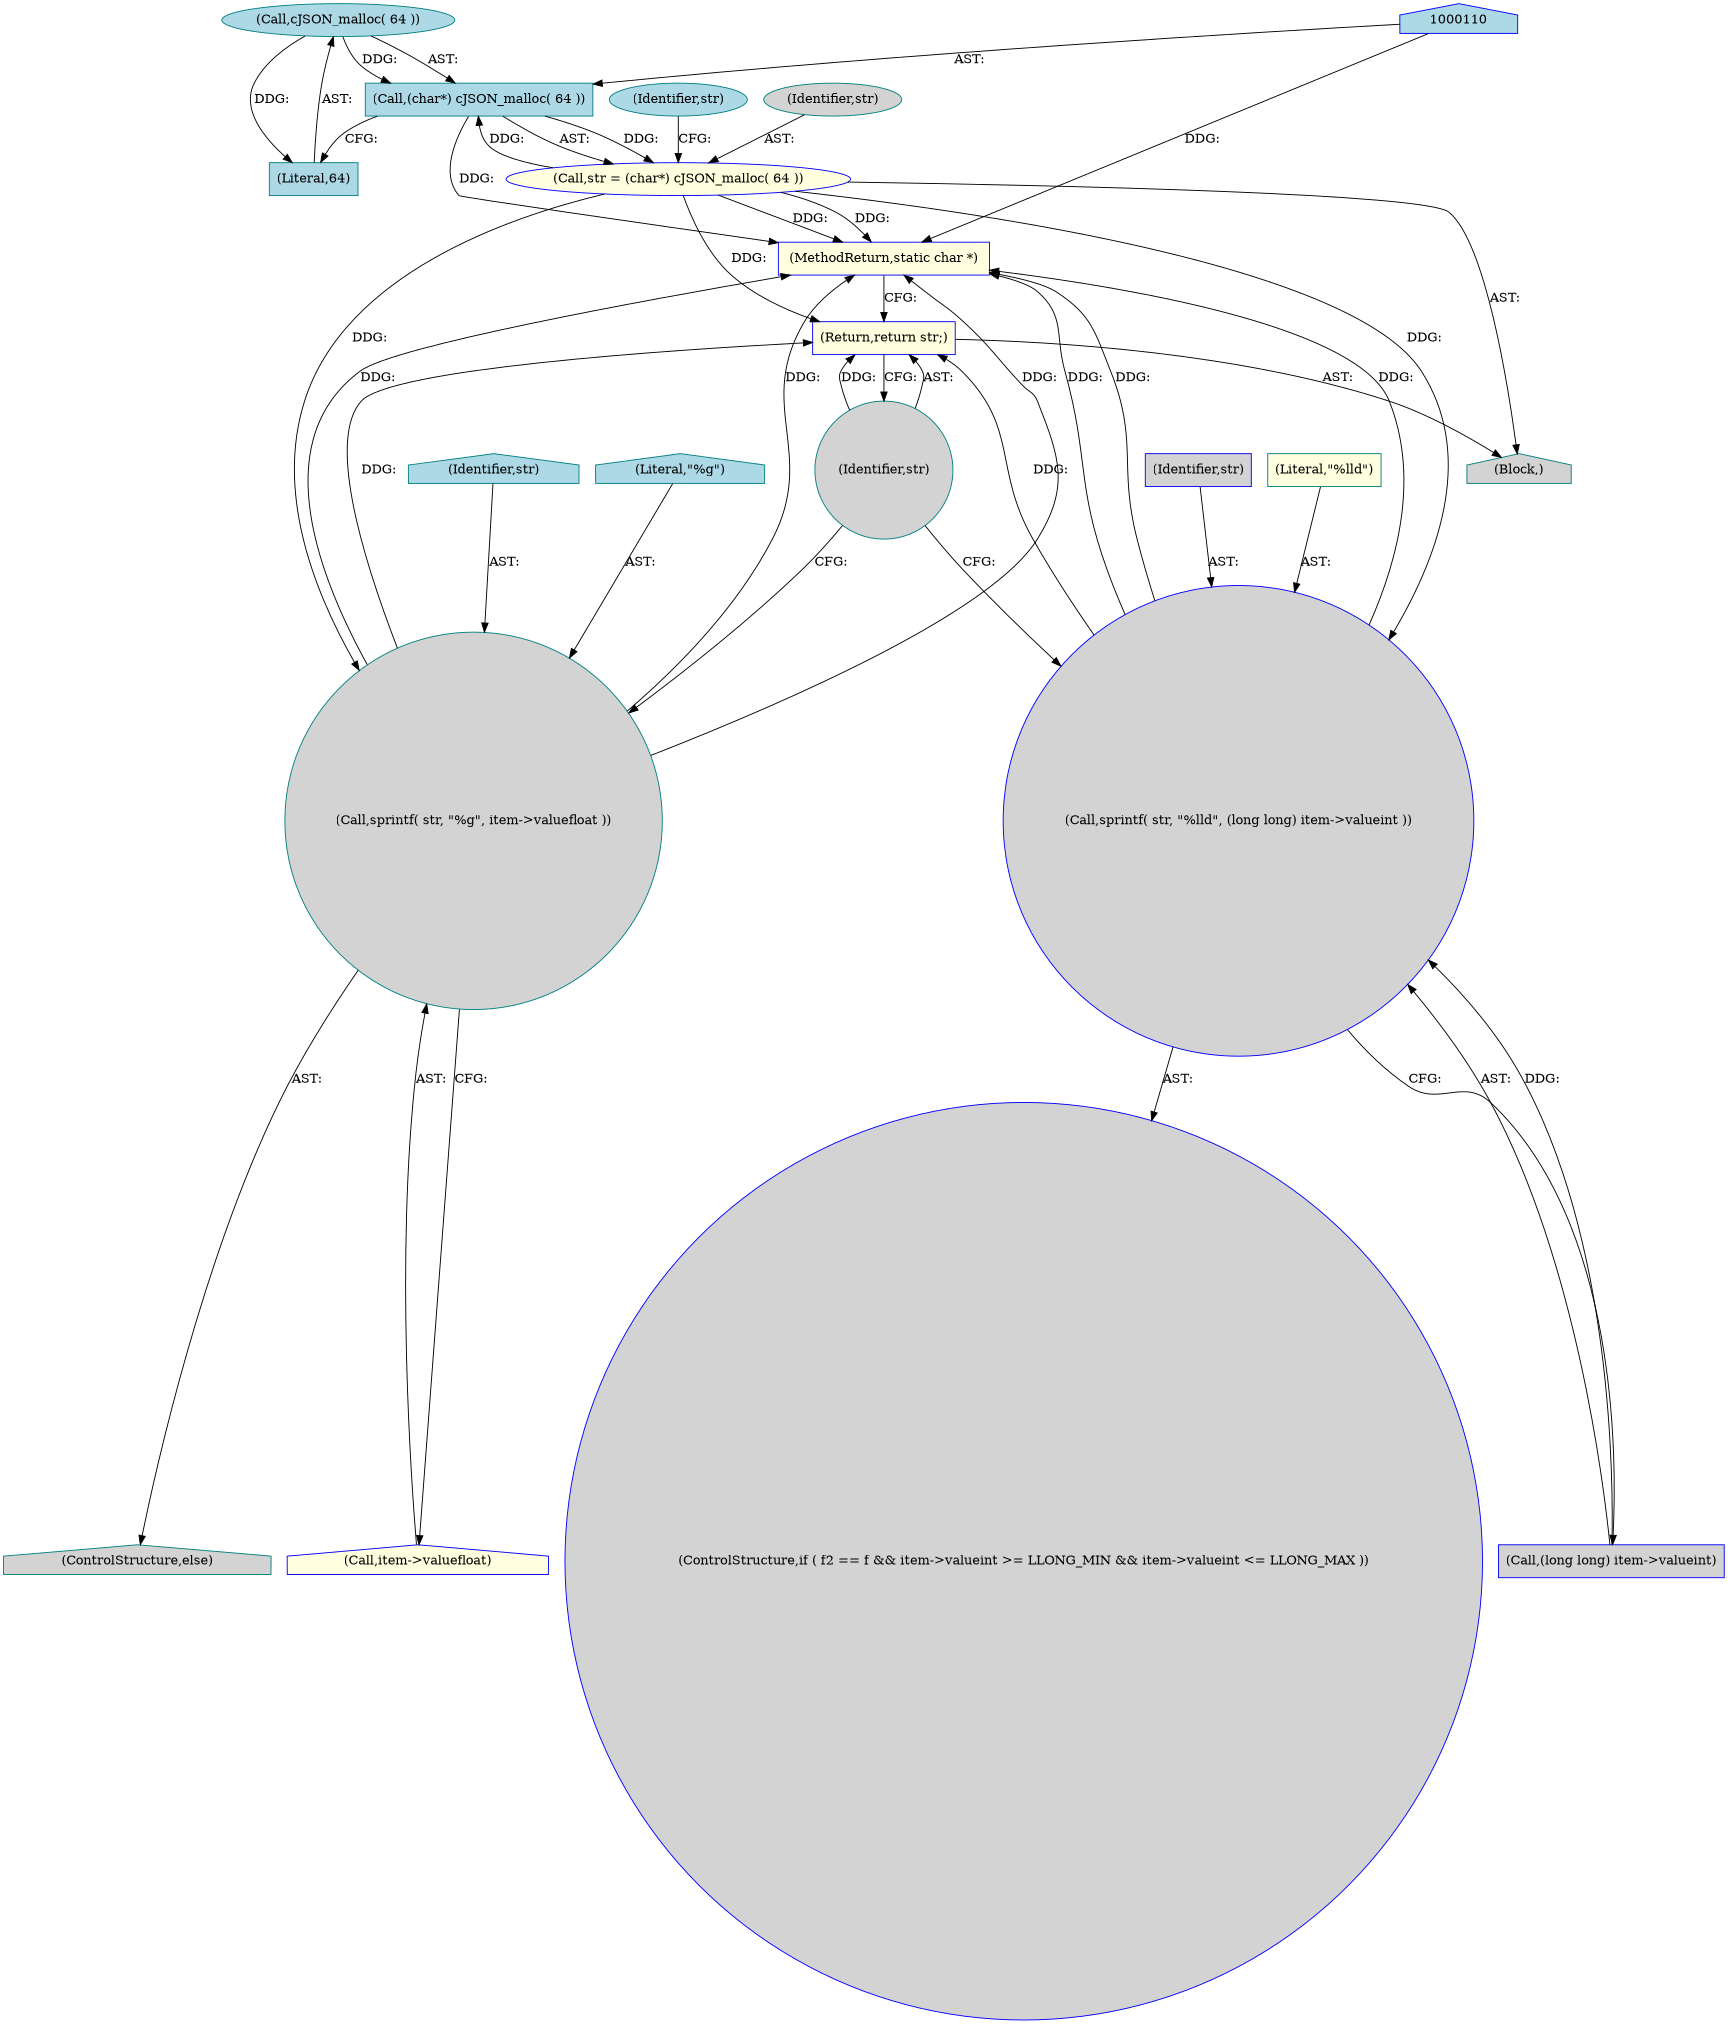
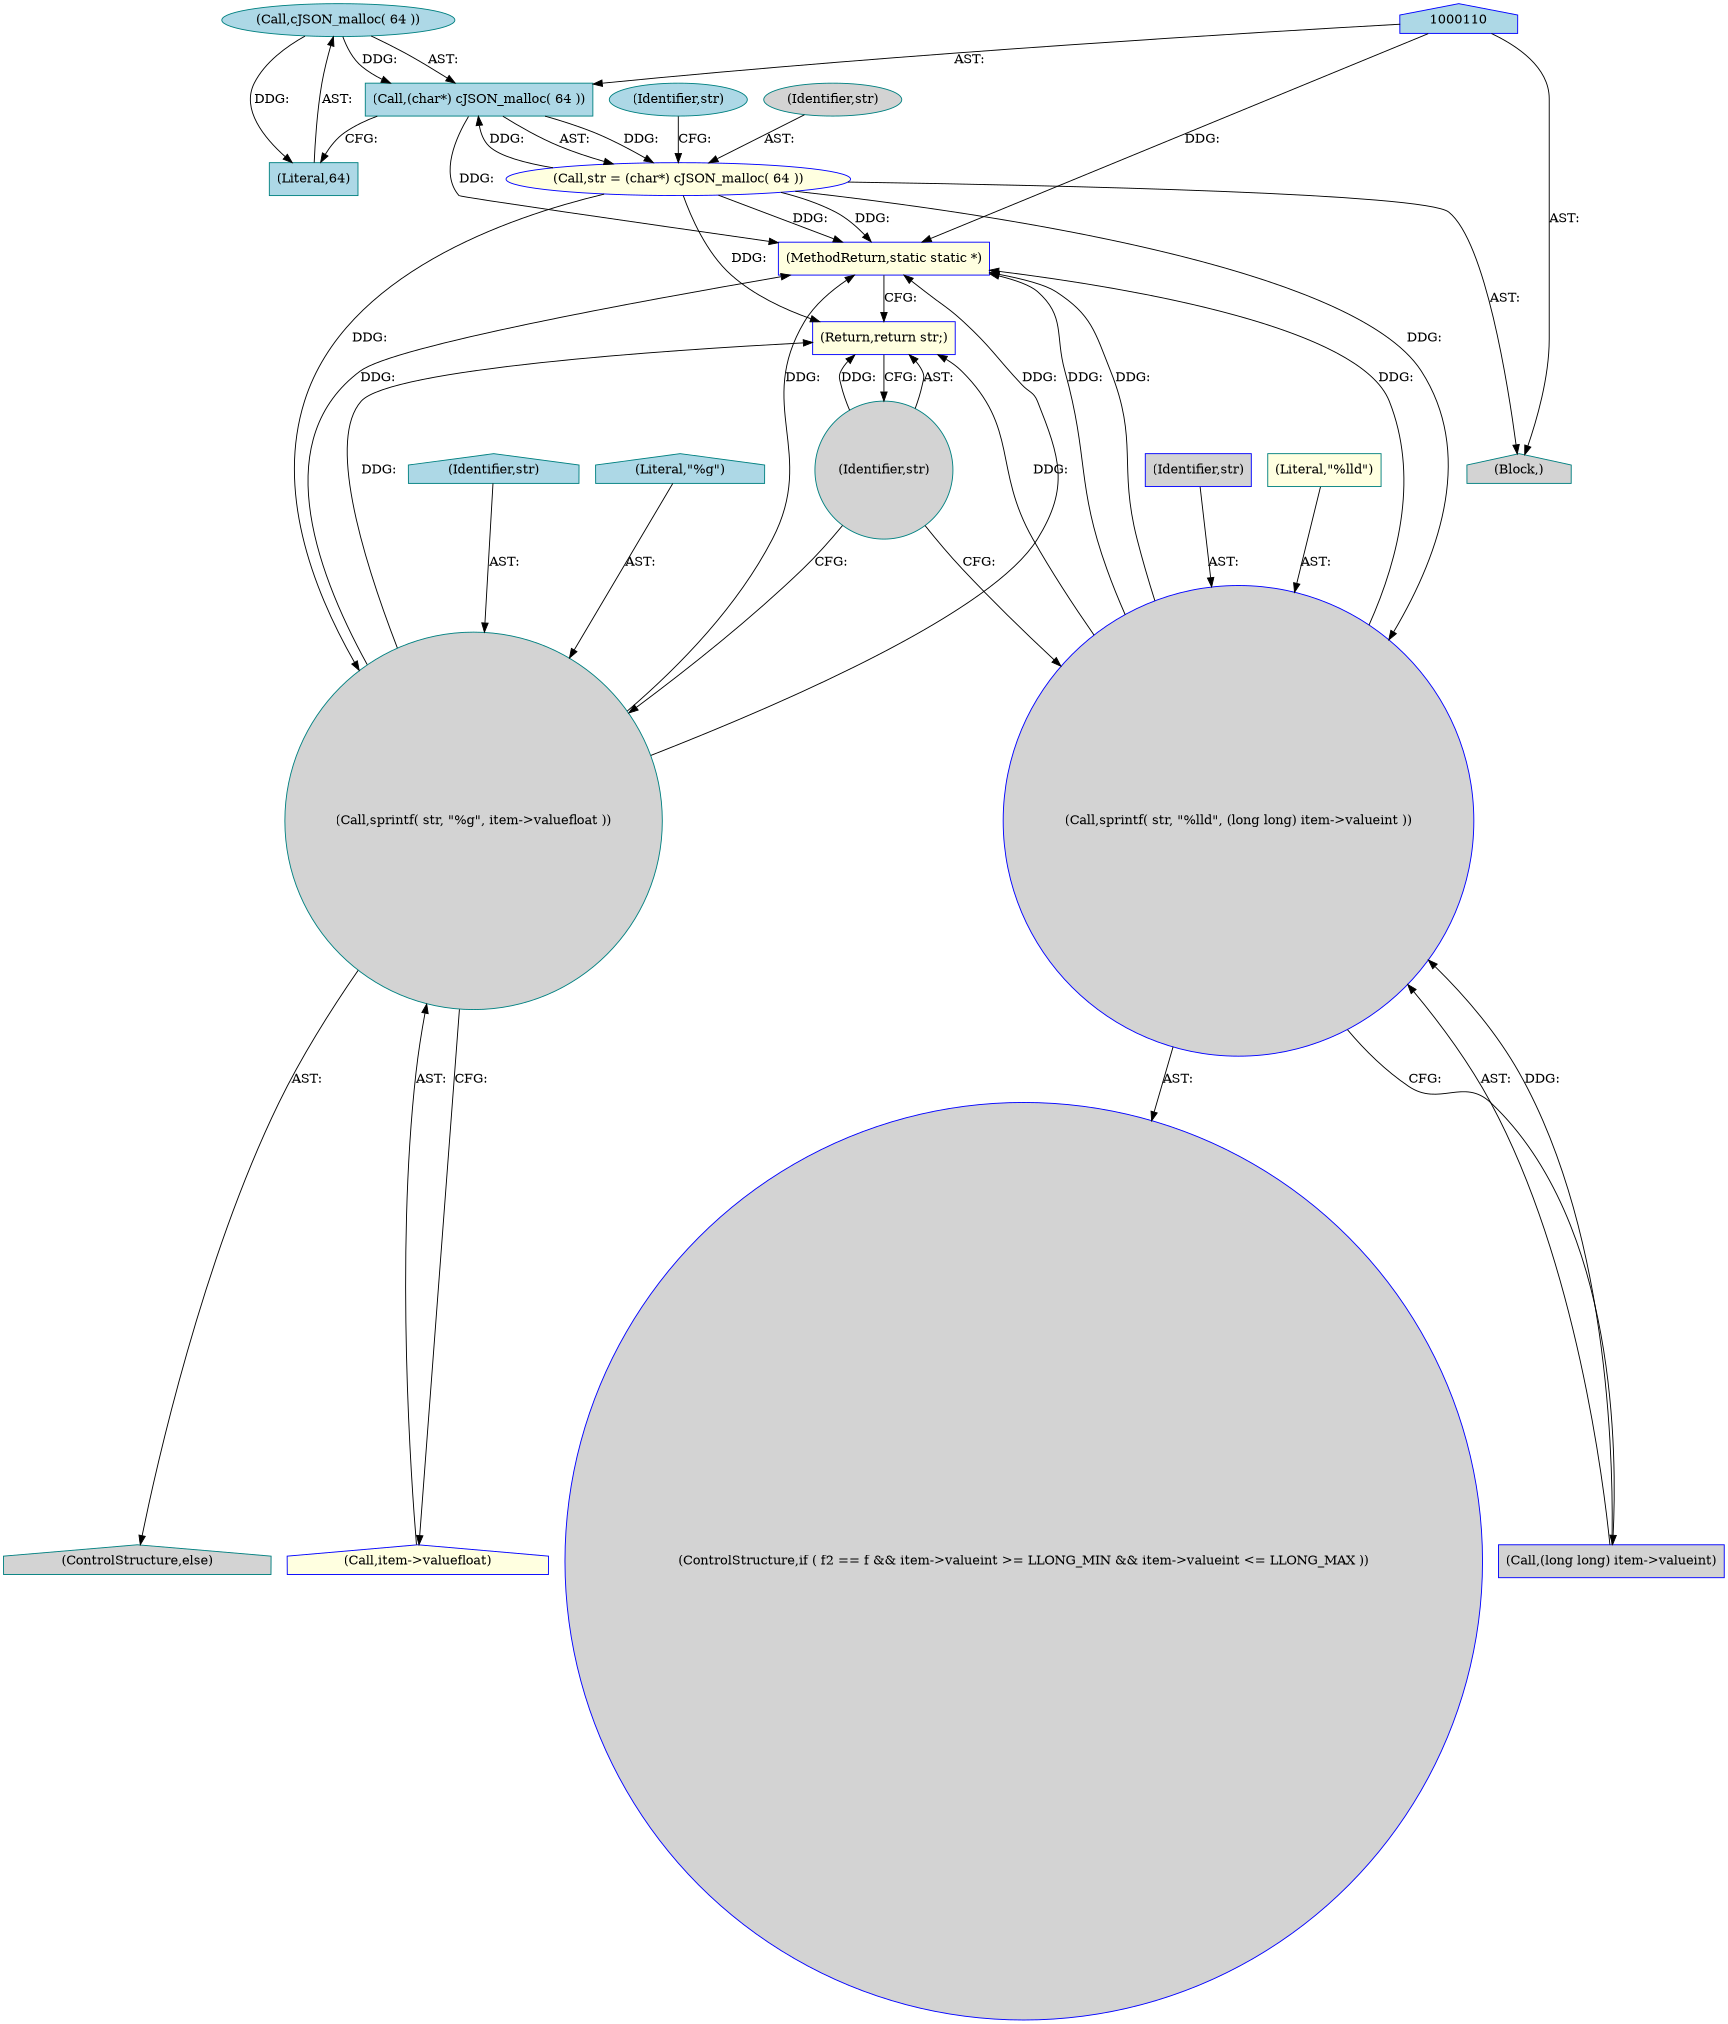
(884, 259) -> (884, 259)
(1232, 364) -> (1549, 228)
